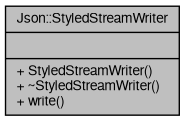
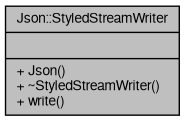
(85, 71) -> (41, 71)
